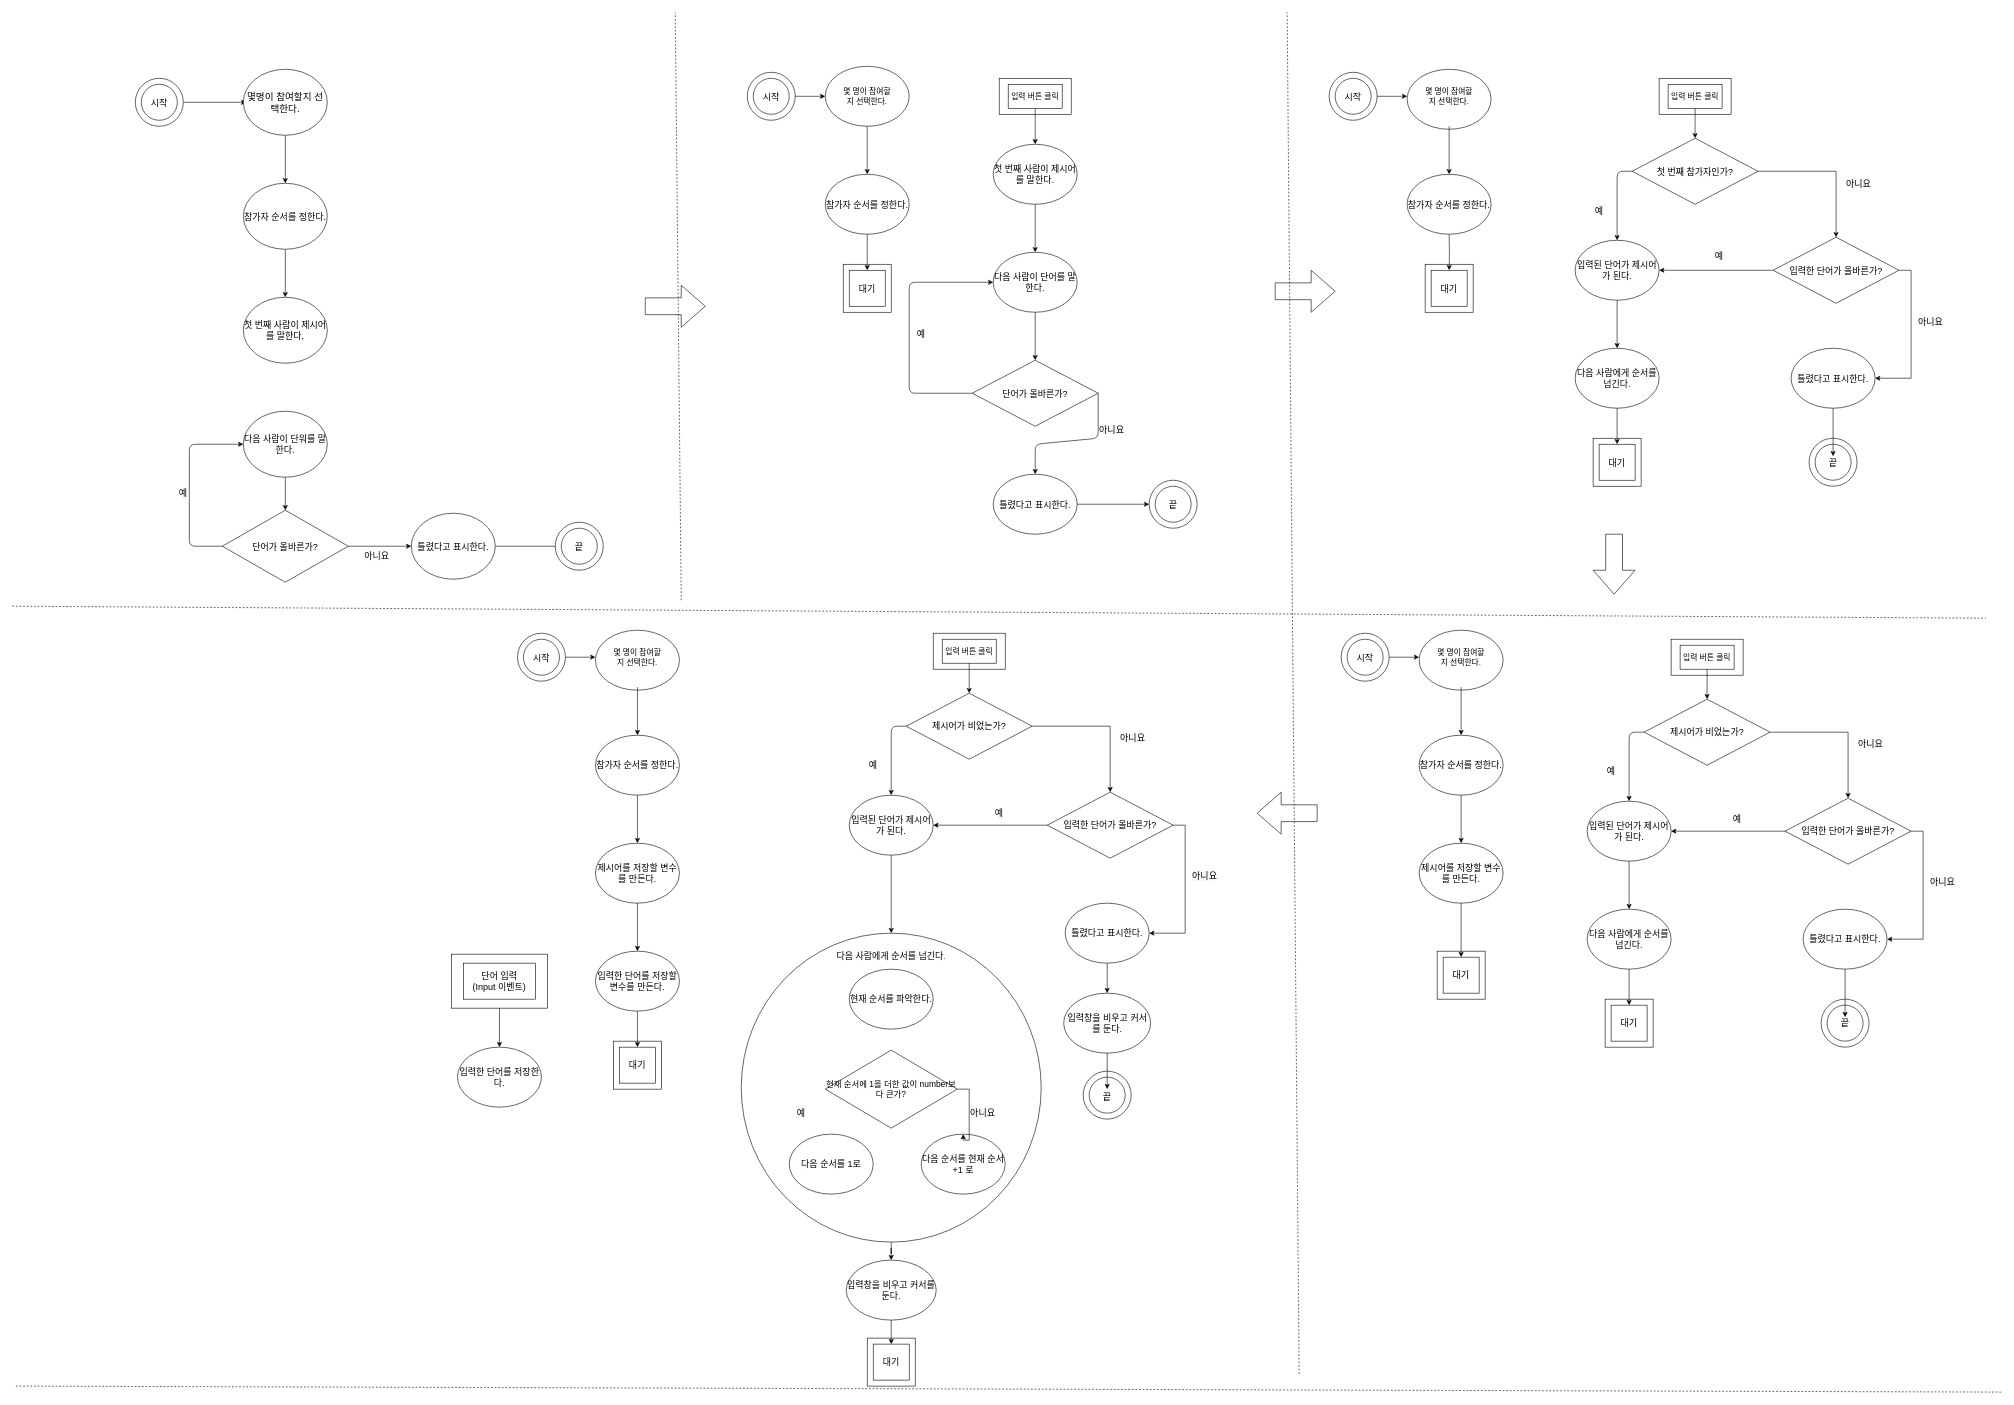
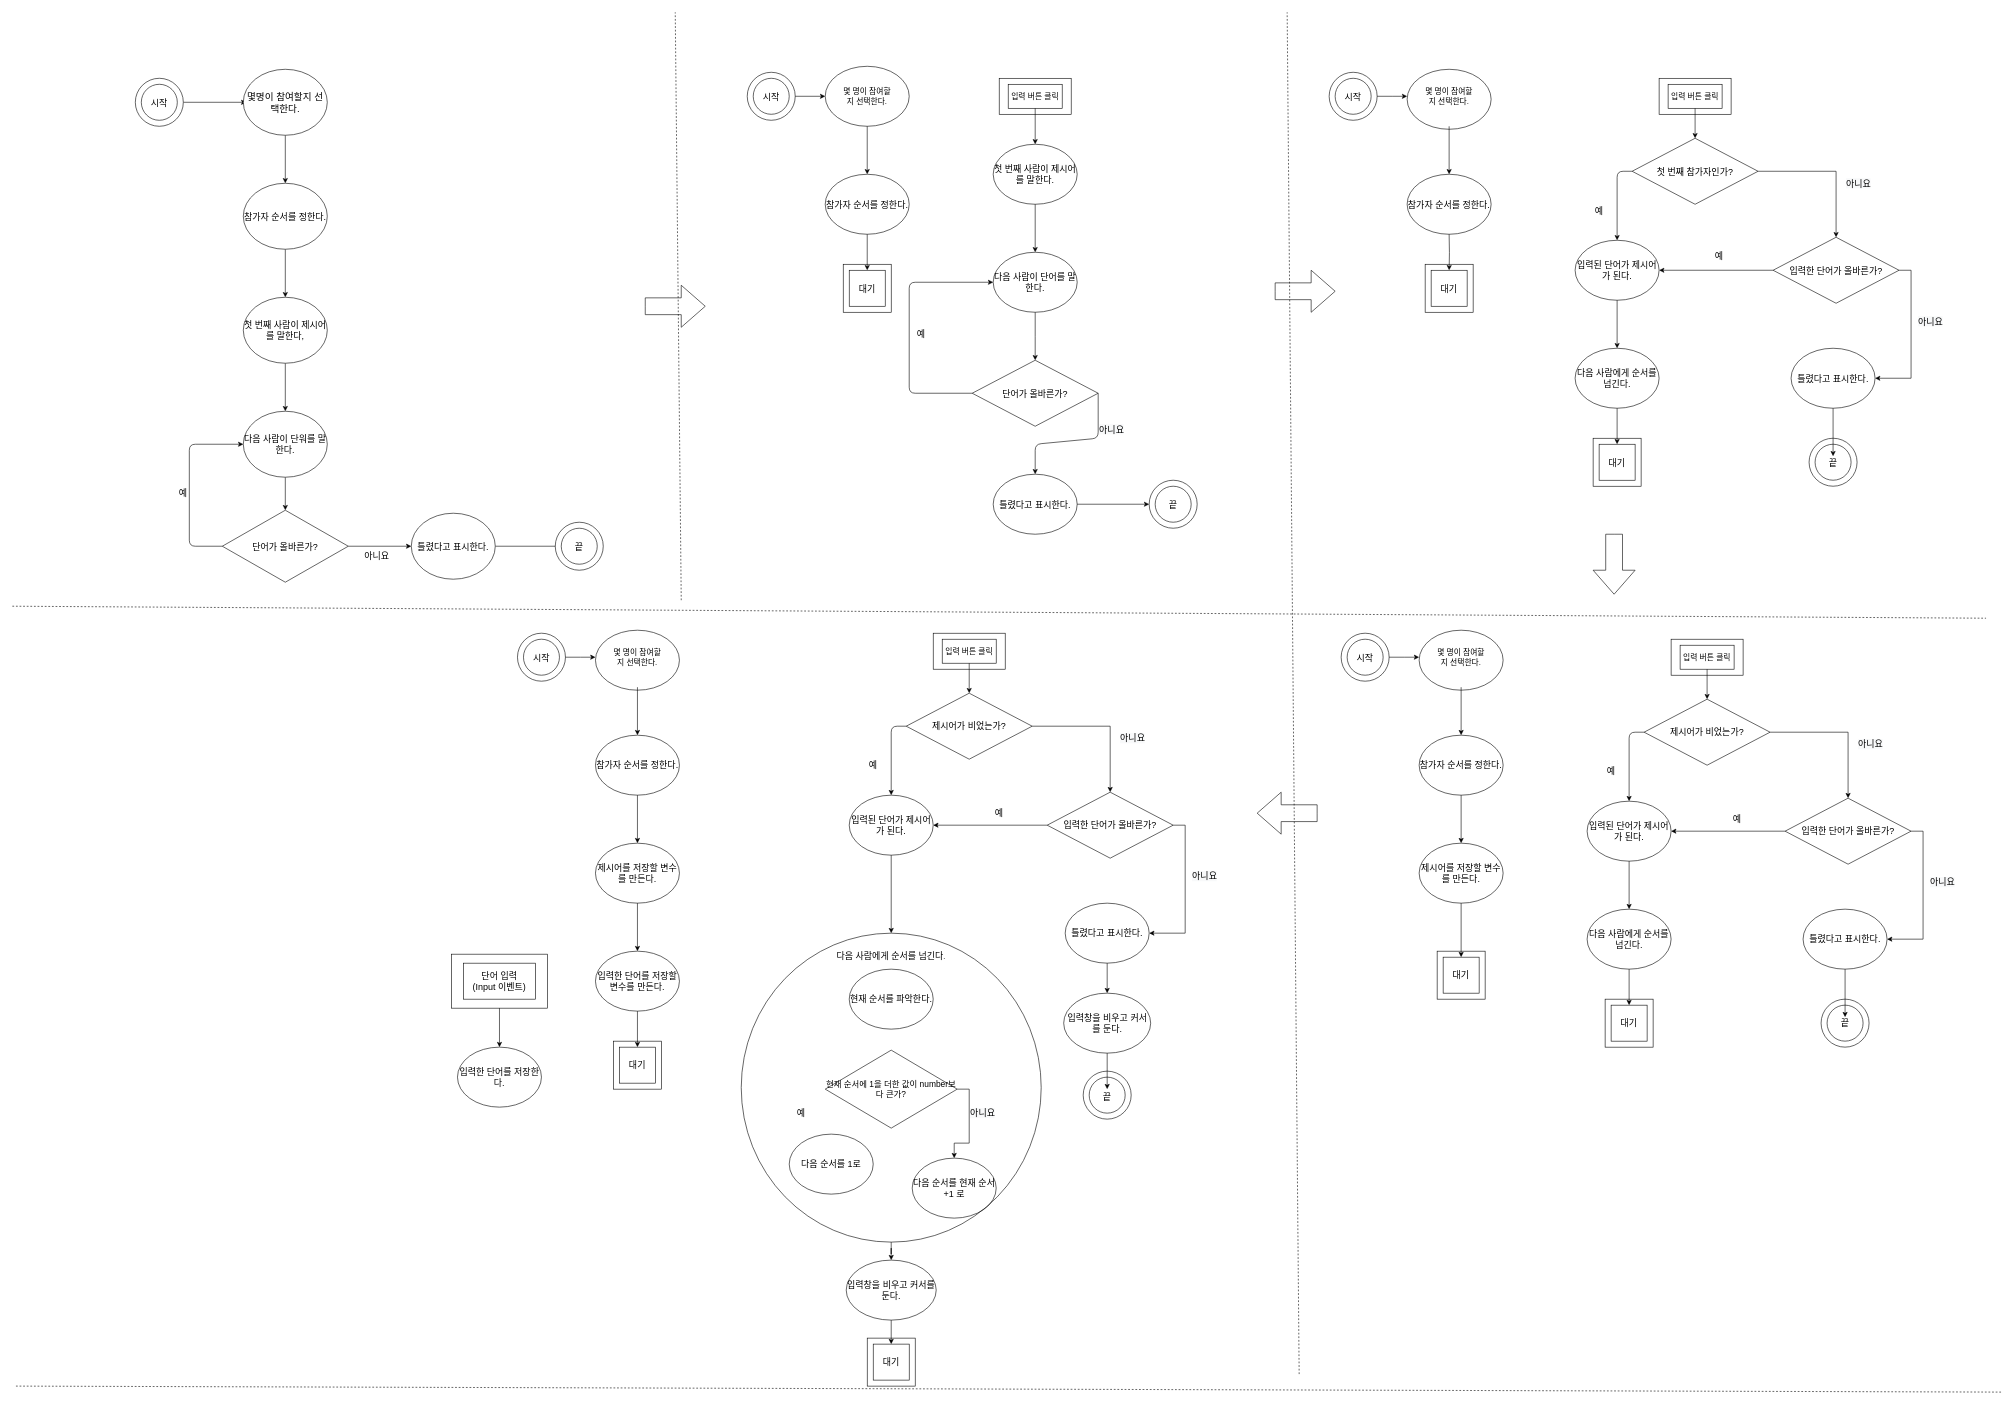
none -> (285, 405)
(963, 1164) -> (954, 1188)
